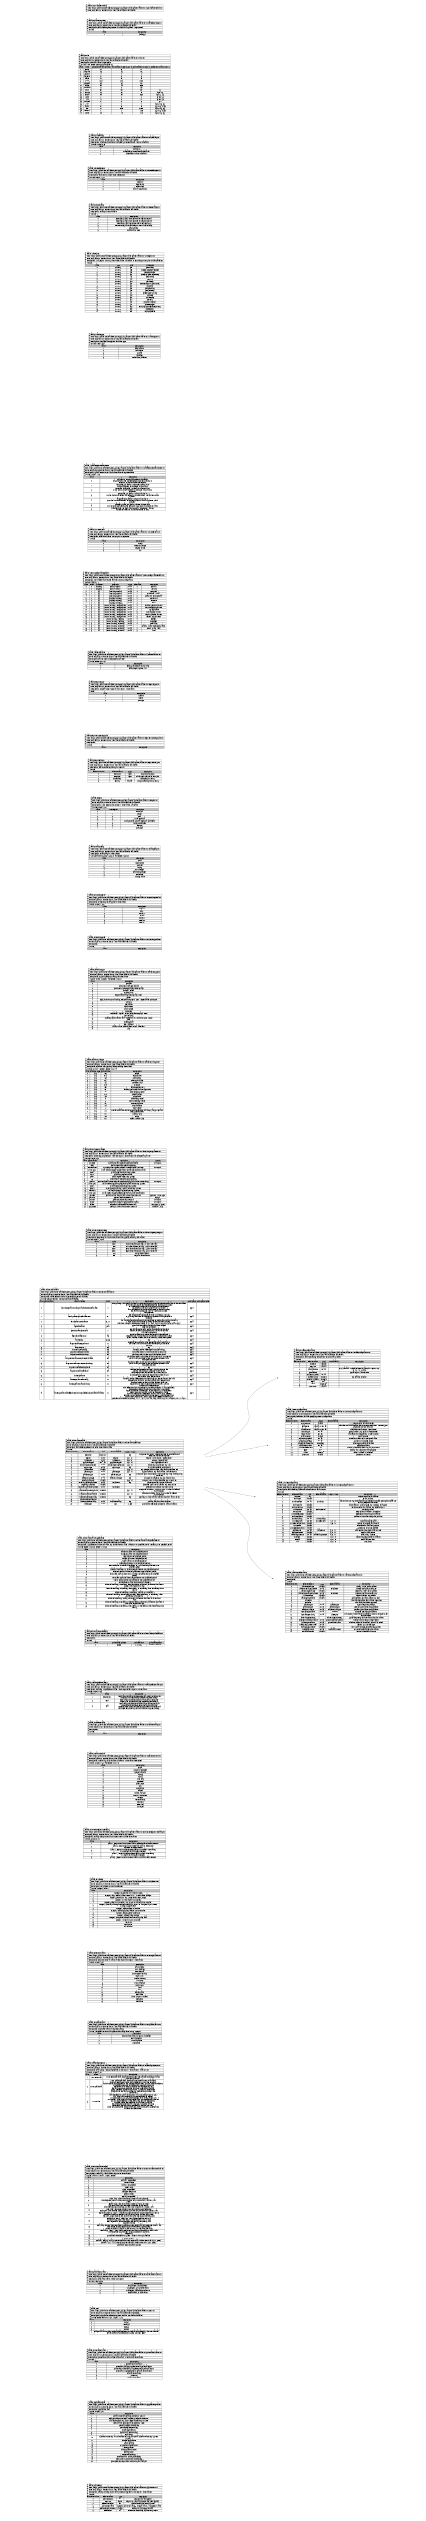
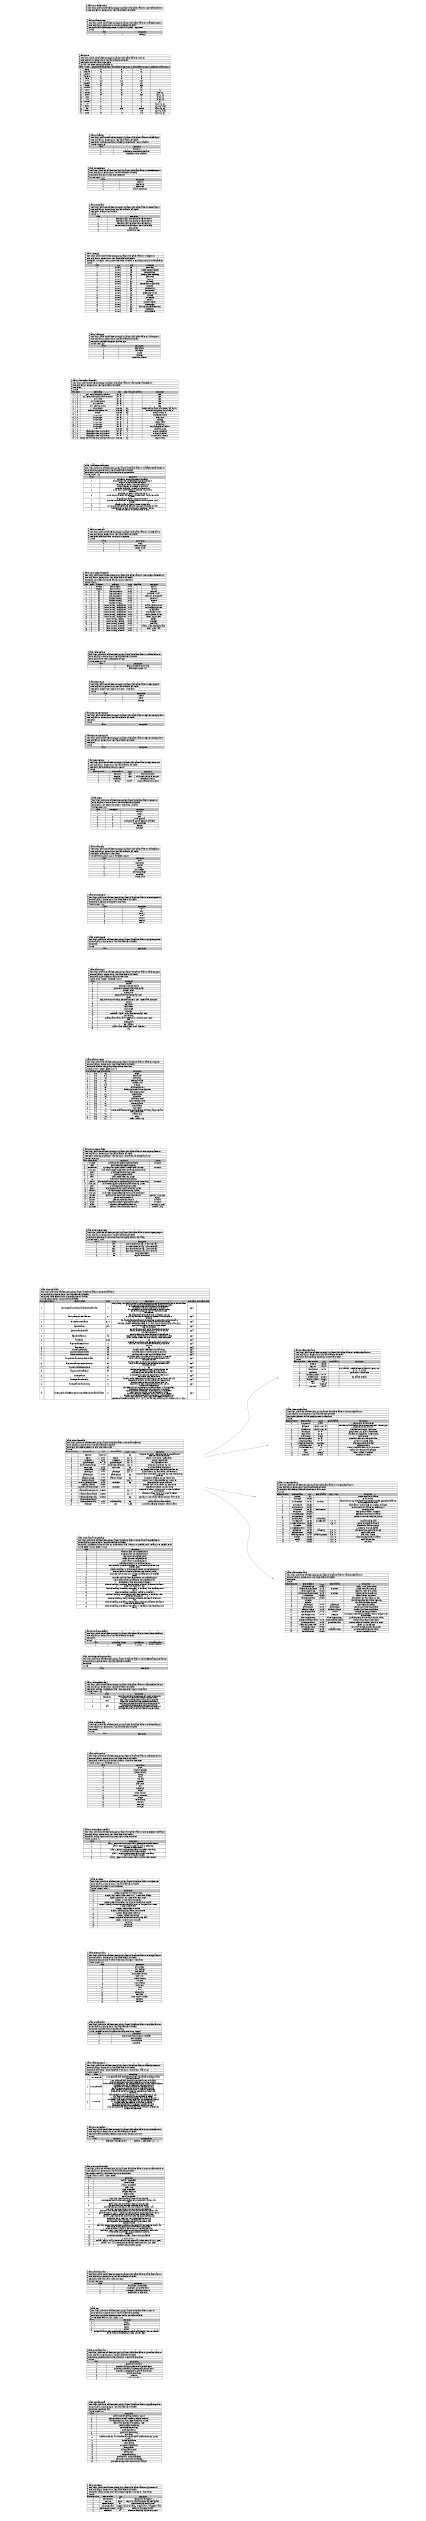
(142, 109) -> (142, 109)
none -> (124, 410)
(92, 691) -> (93, 691)
none -> (124, 719)
(140, 812) -> (140, 812)
none -> (124, 1663)
none -> (124, 2134)
